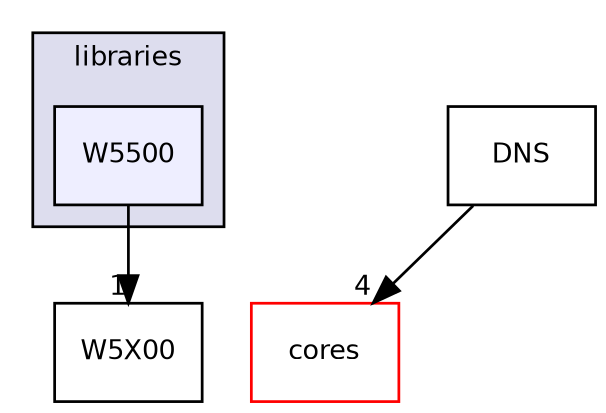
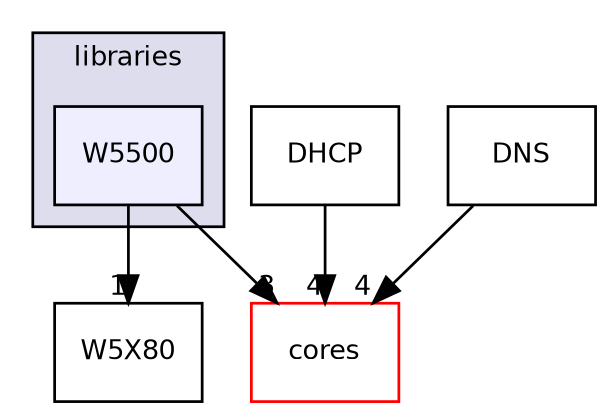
none -> (325, 156)
none -> (217, 245)
(128, 352) -> (128, 352)
